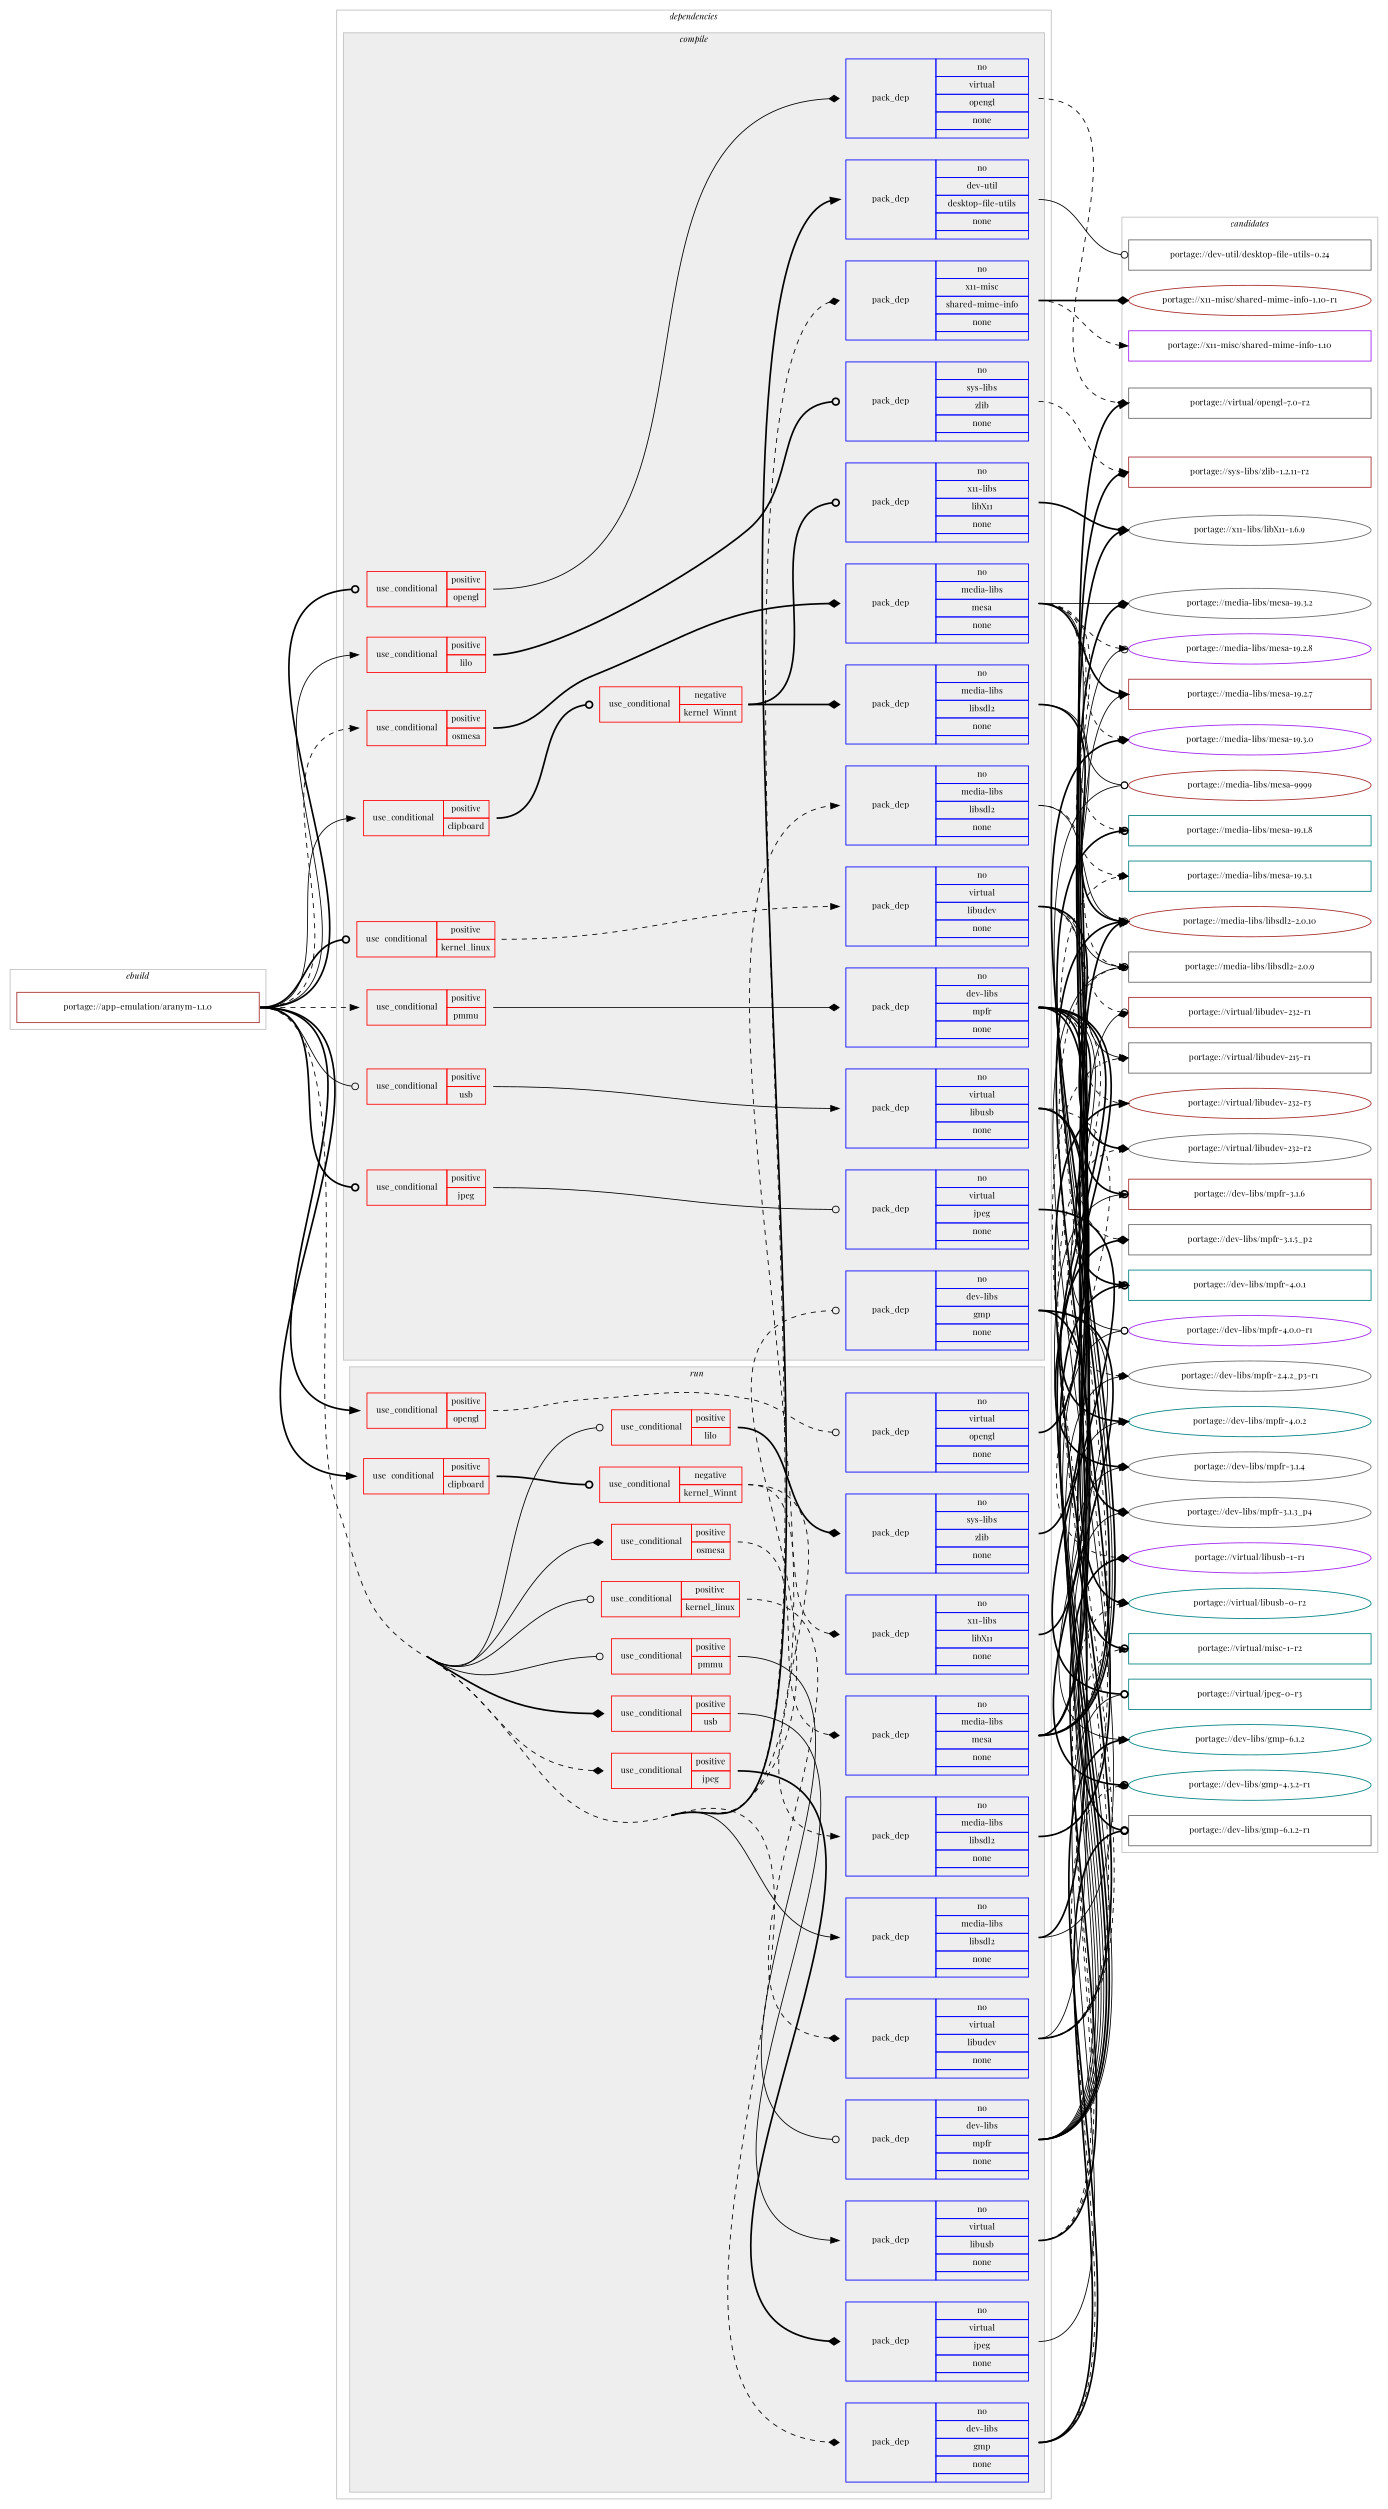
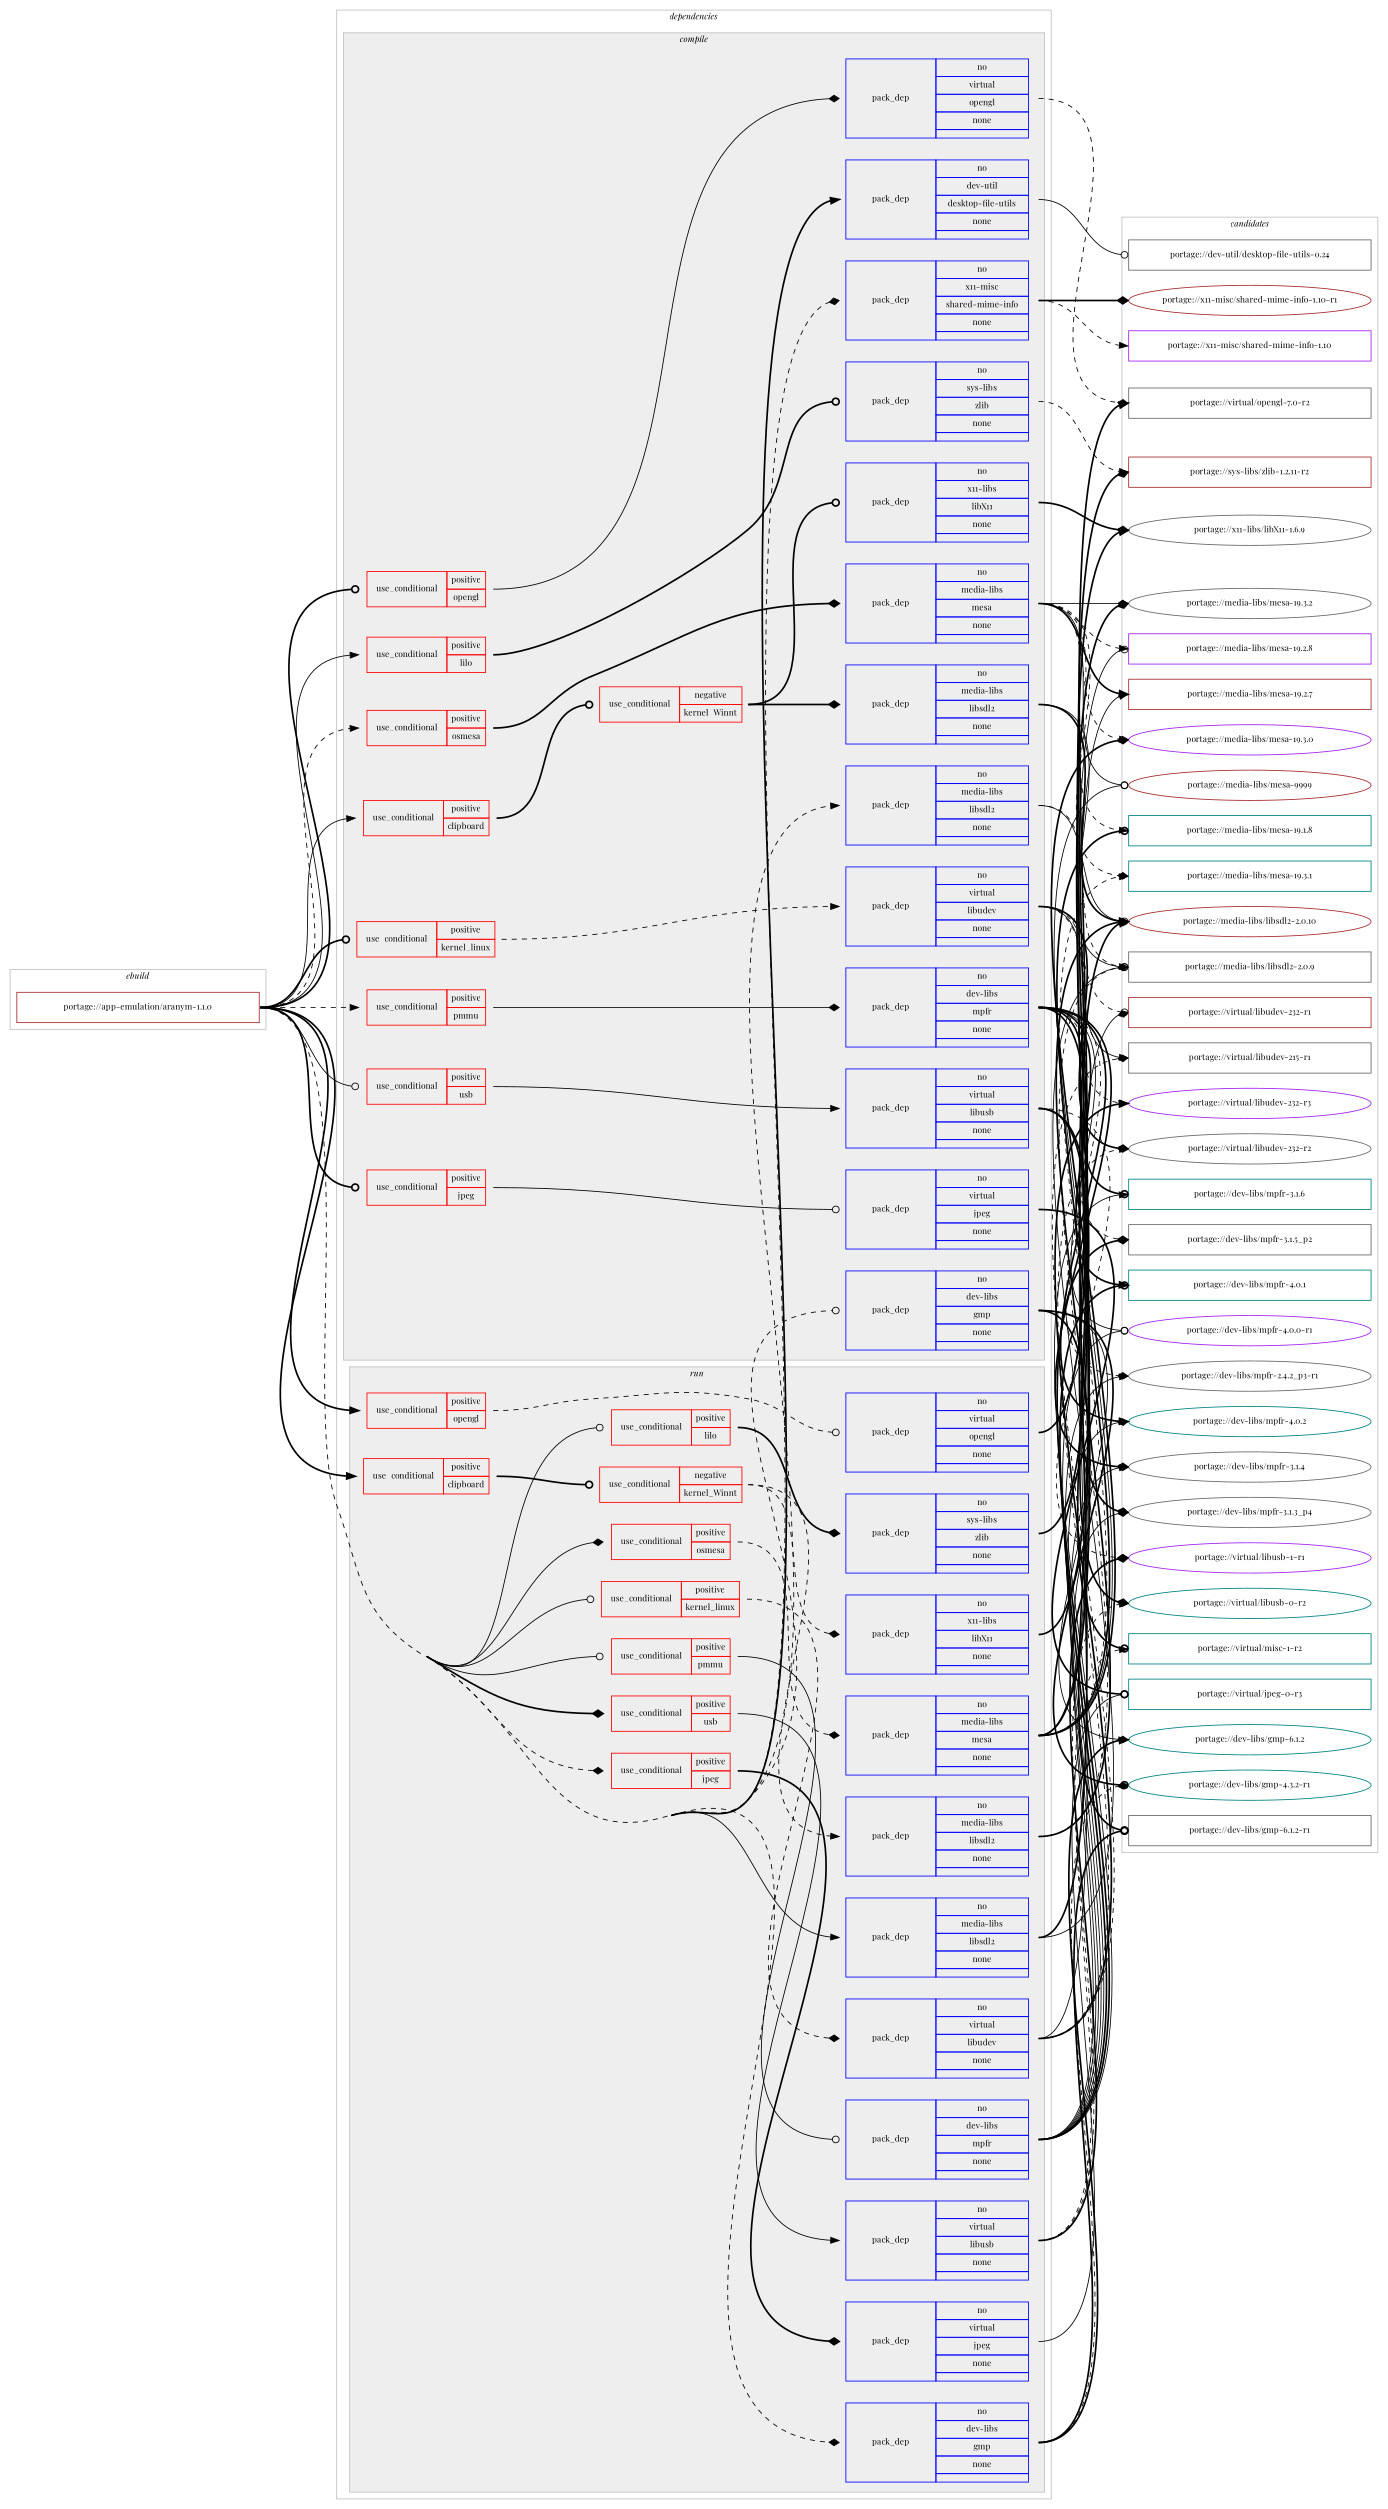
(1250, 649) -> (1250, 649)
(1250, 1103) -> (1250, 1103)
(1250, 1194) -> (1250, 1194)
